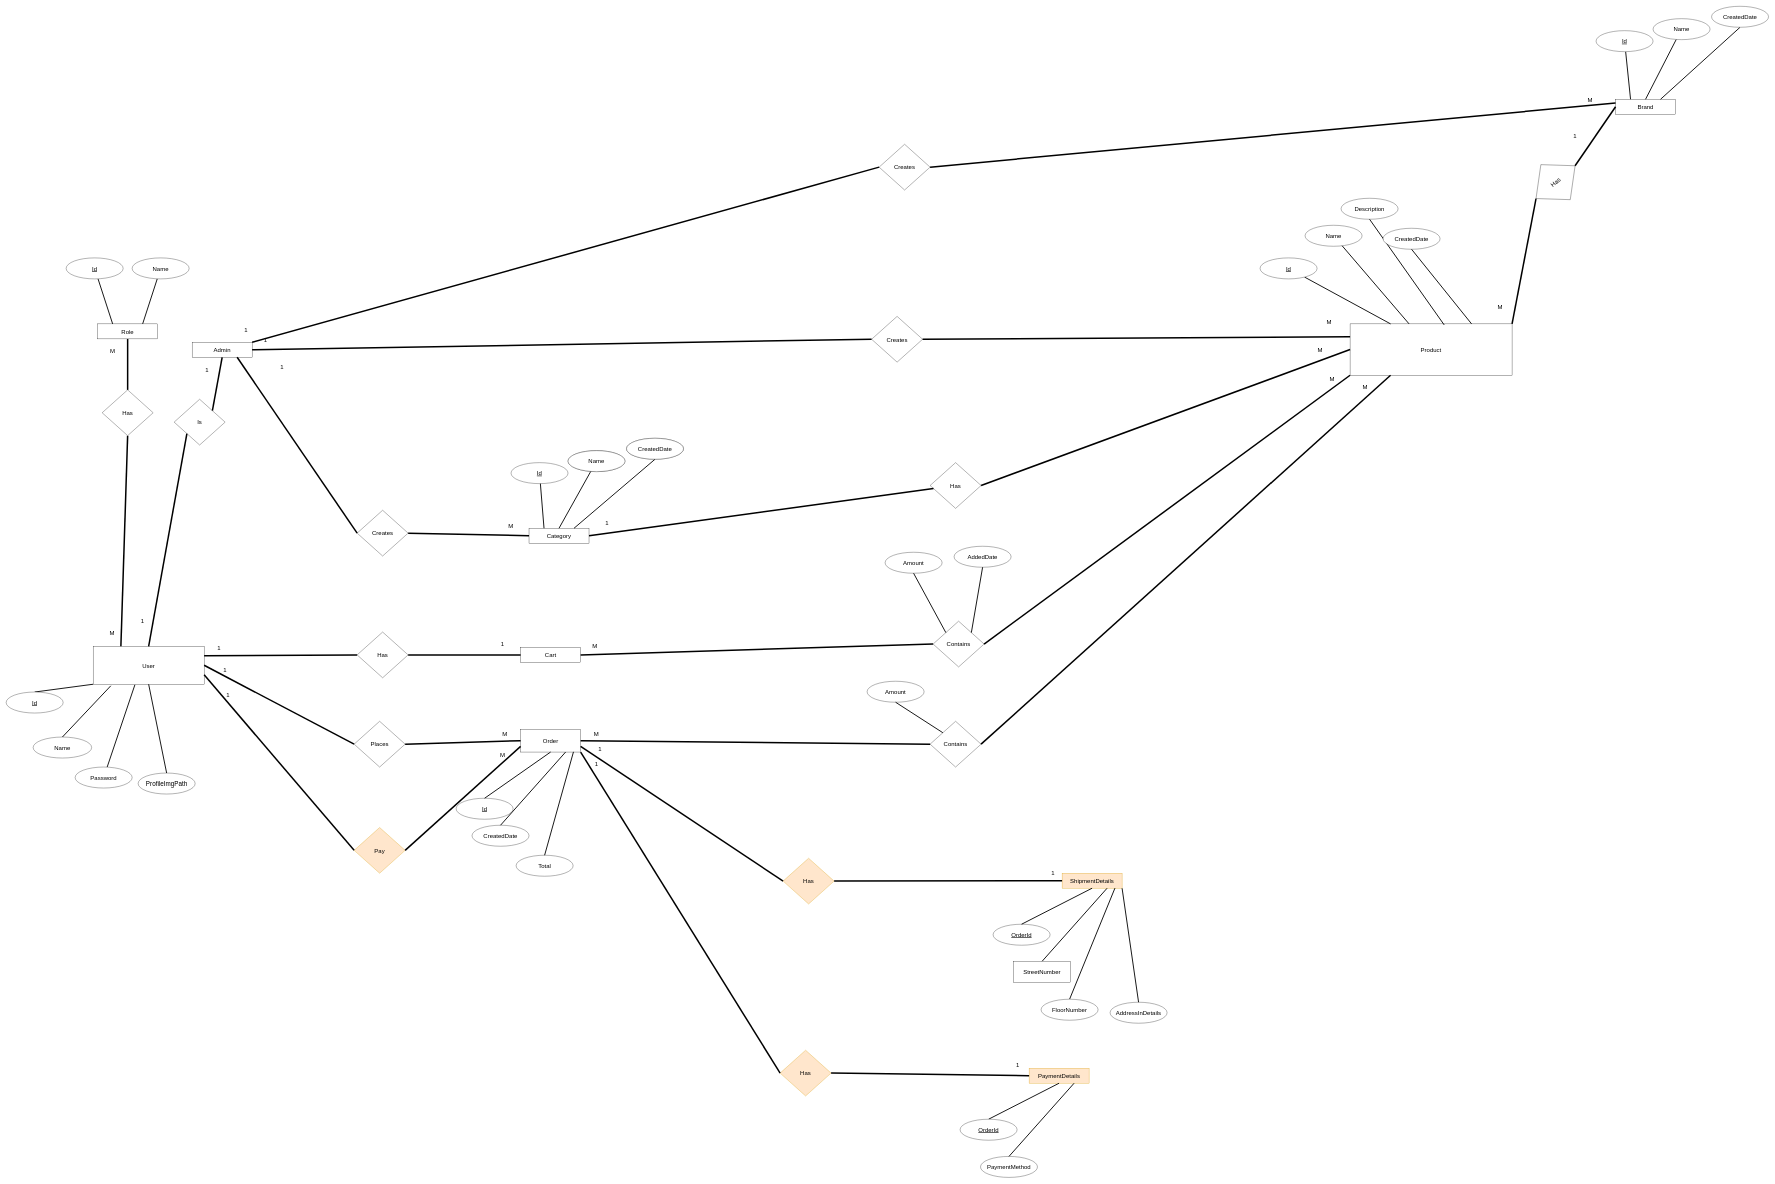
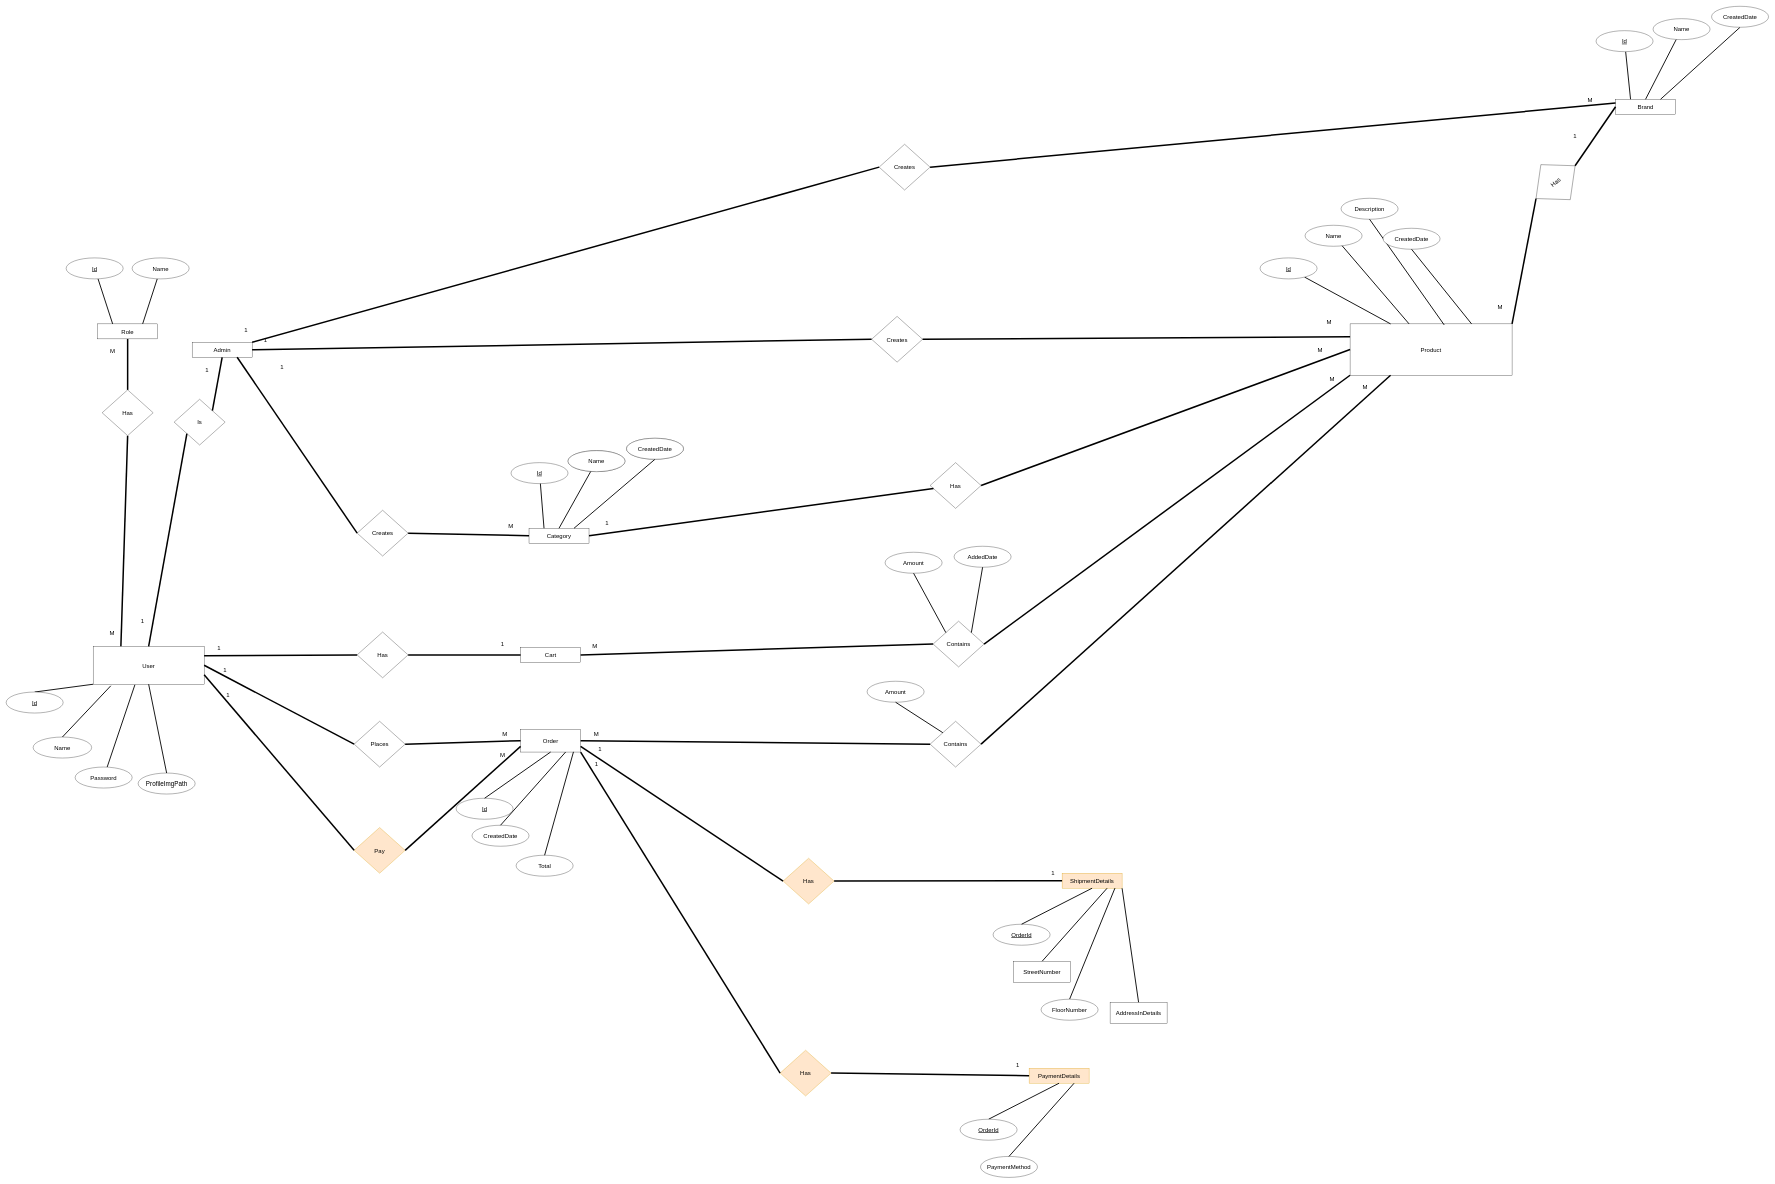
(1139, 1013) -> (1139, 1013)
